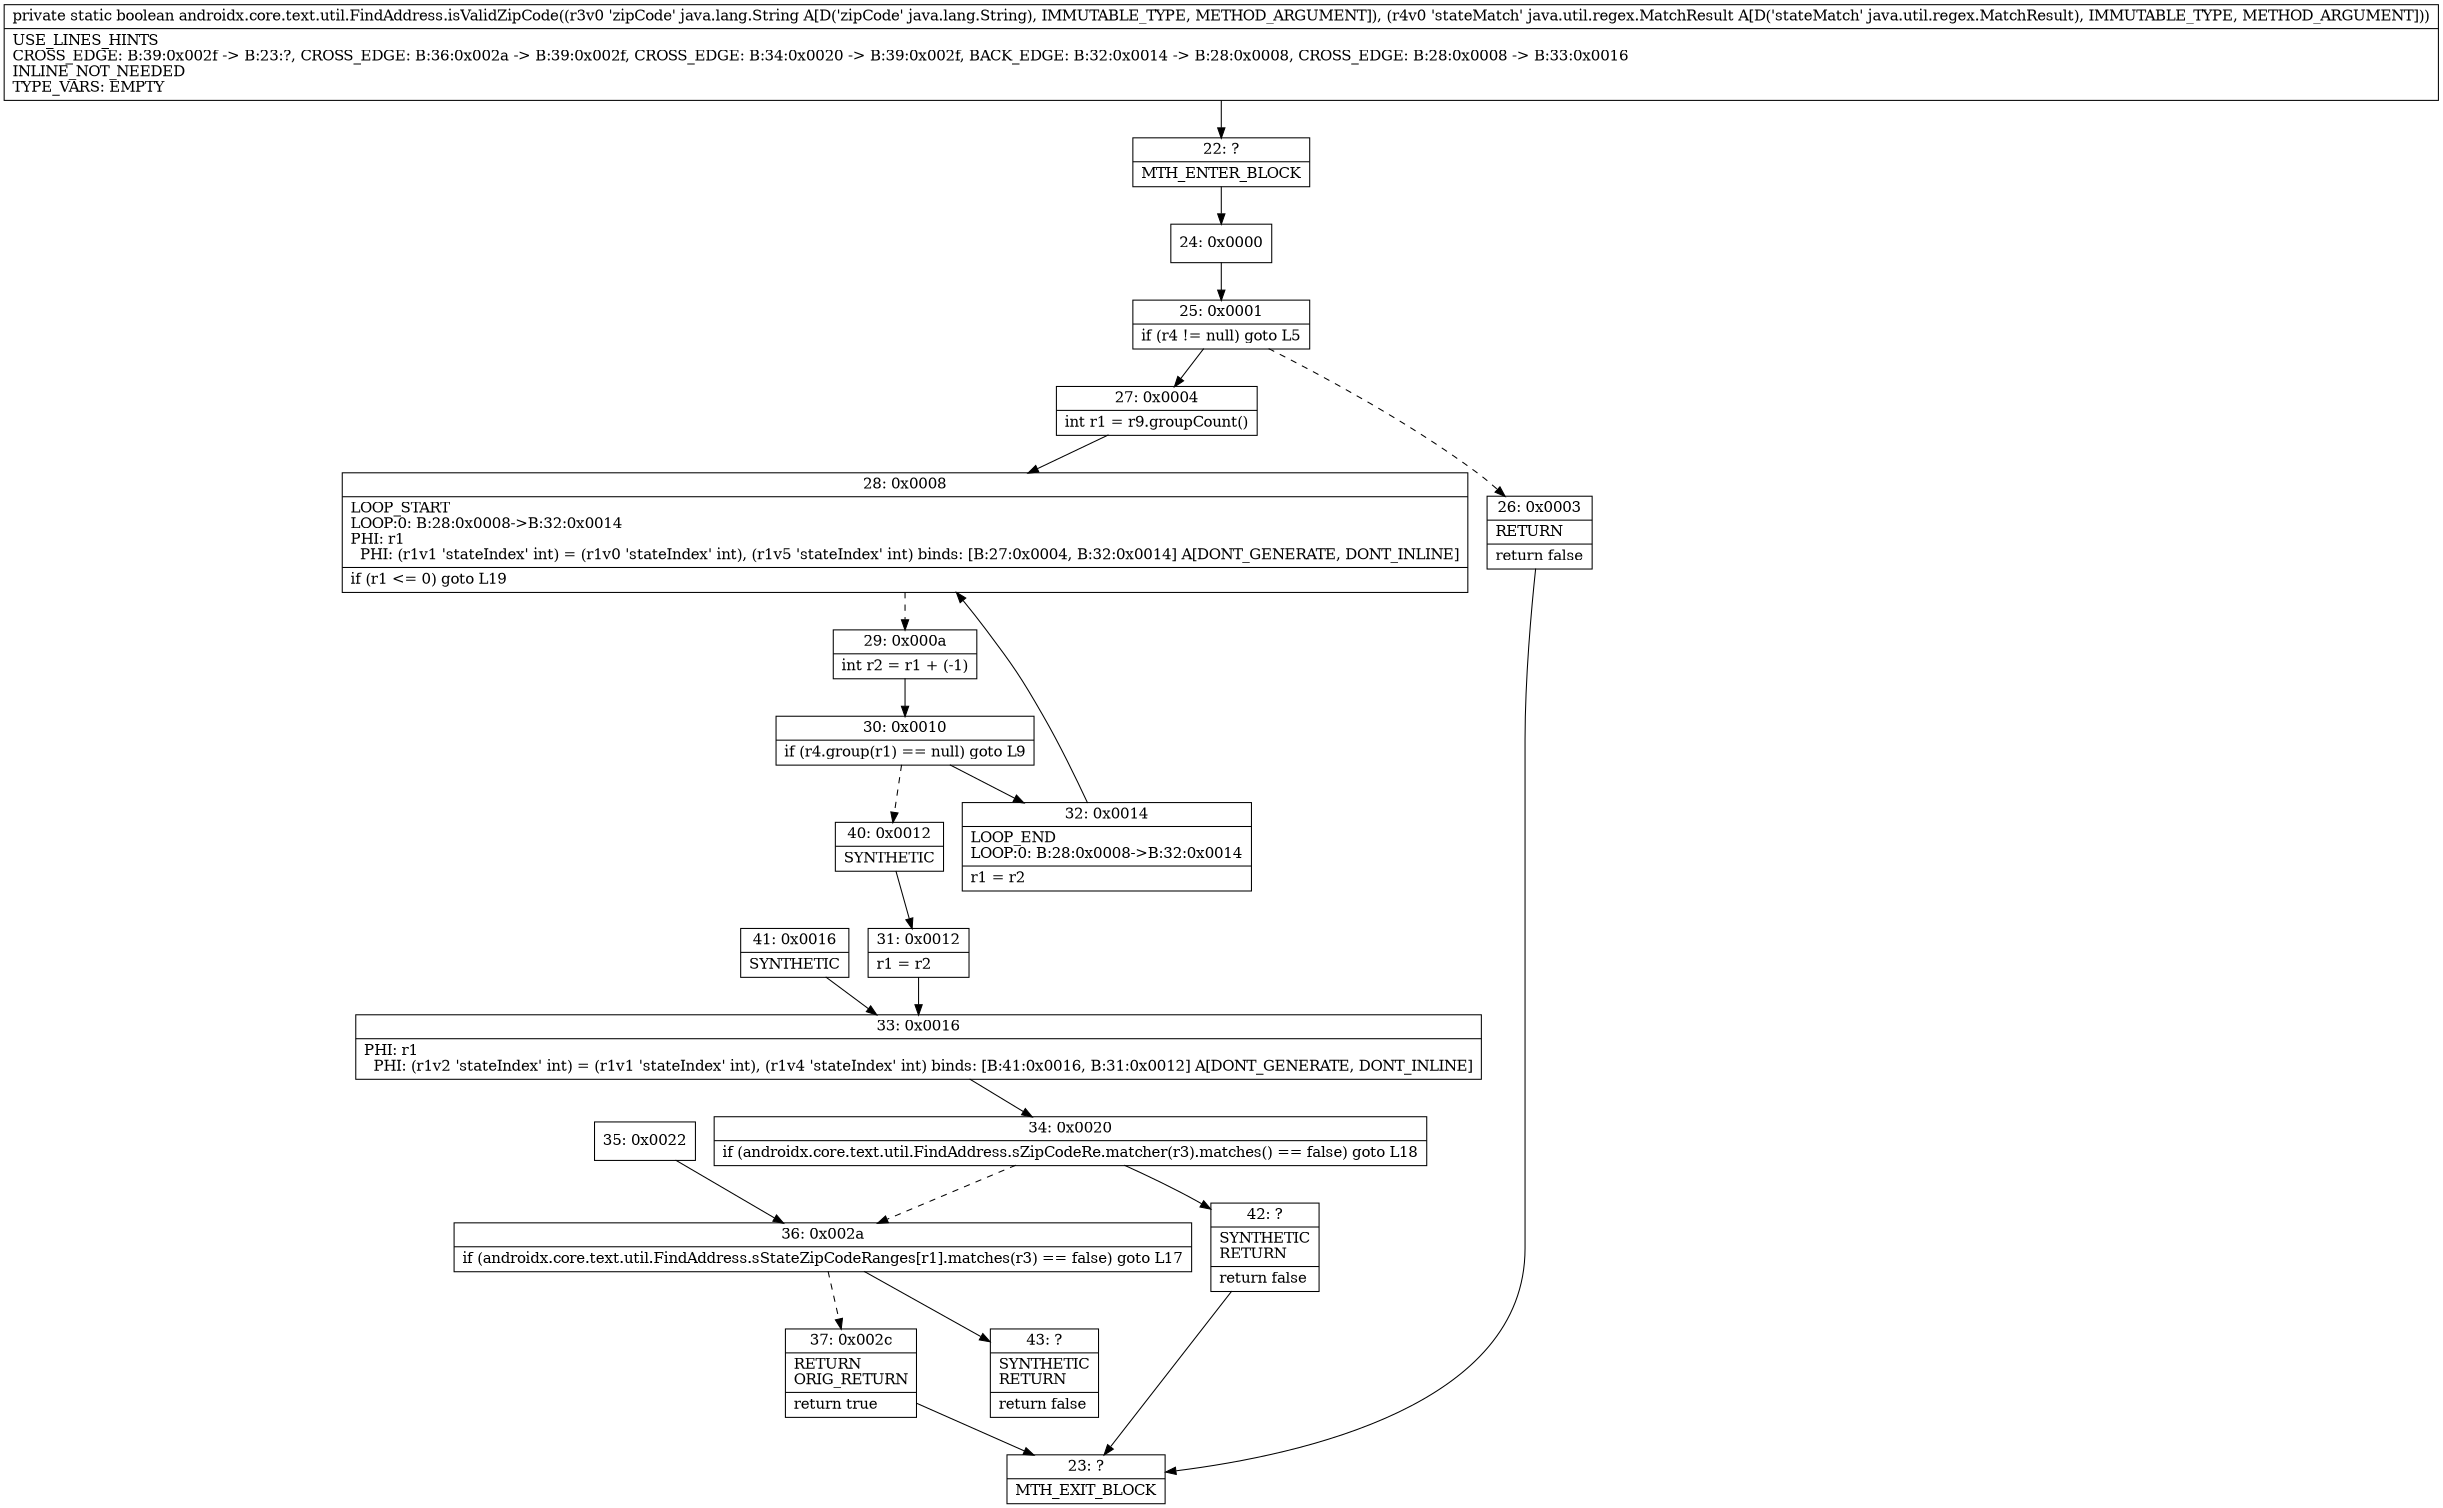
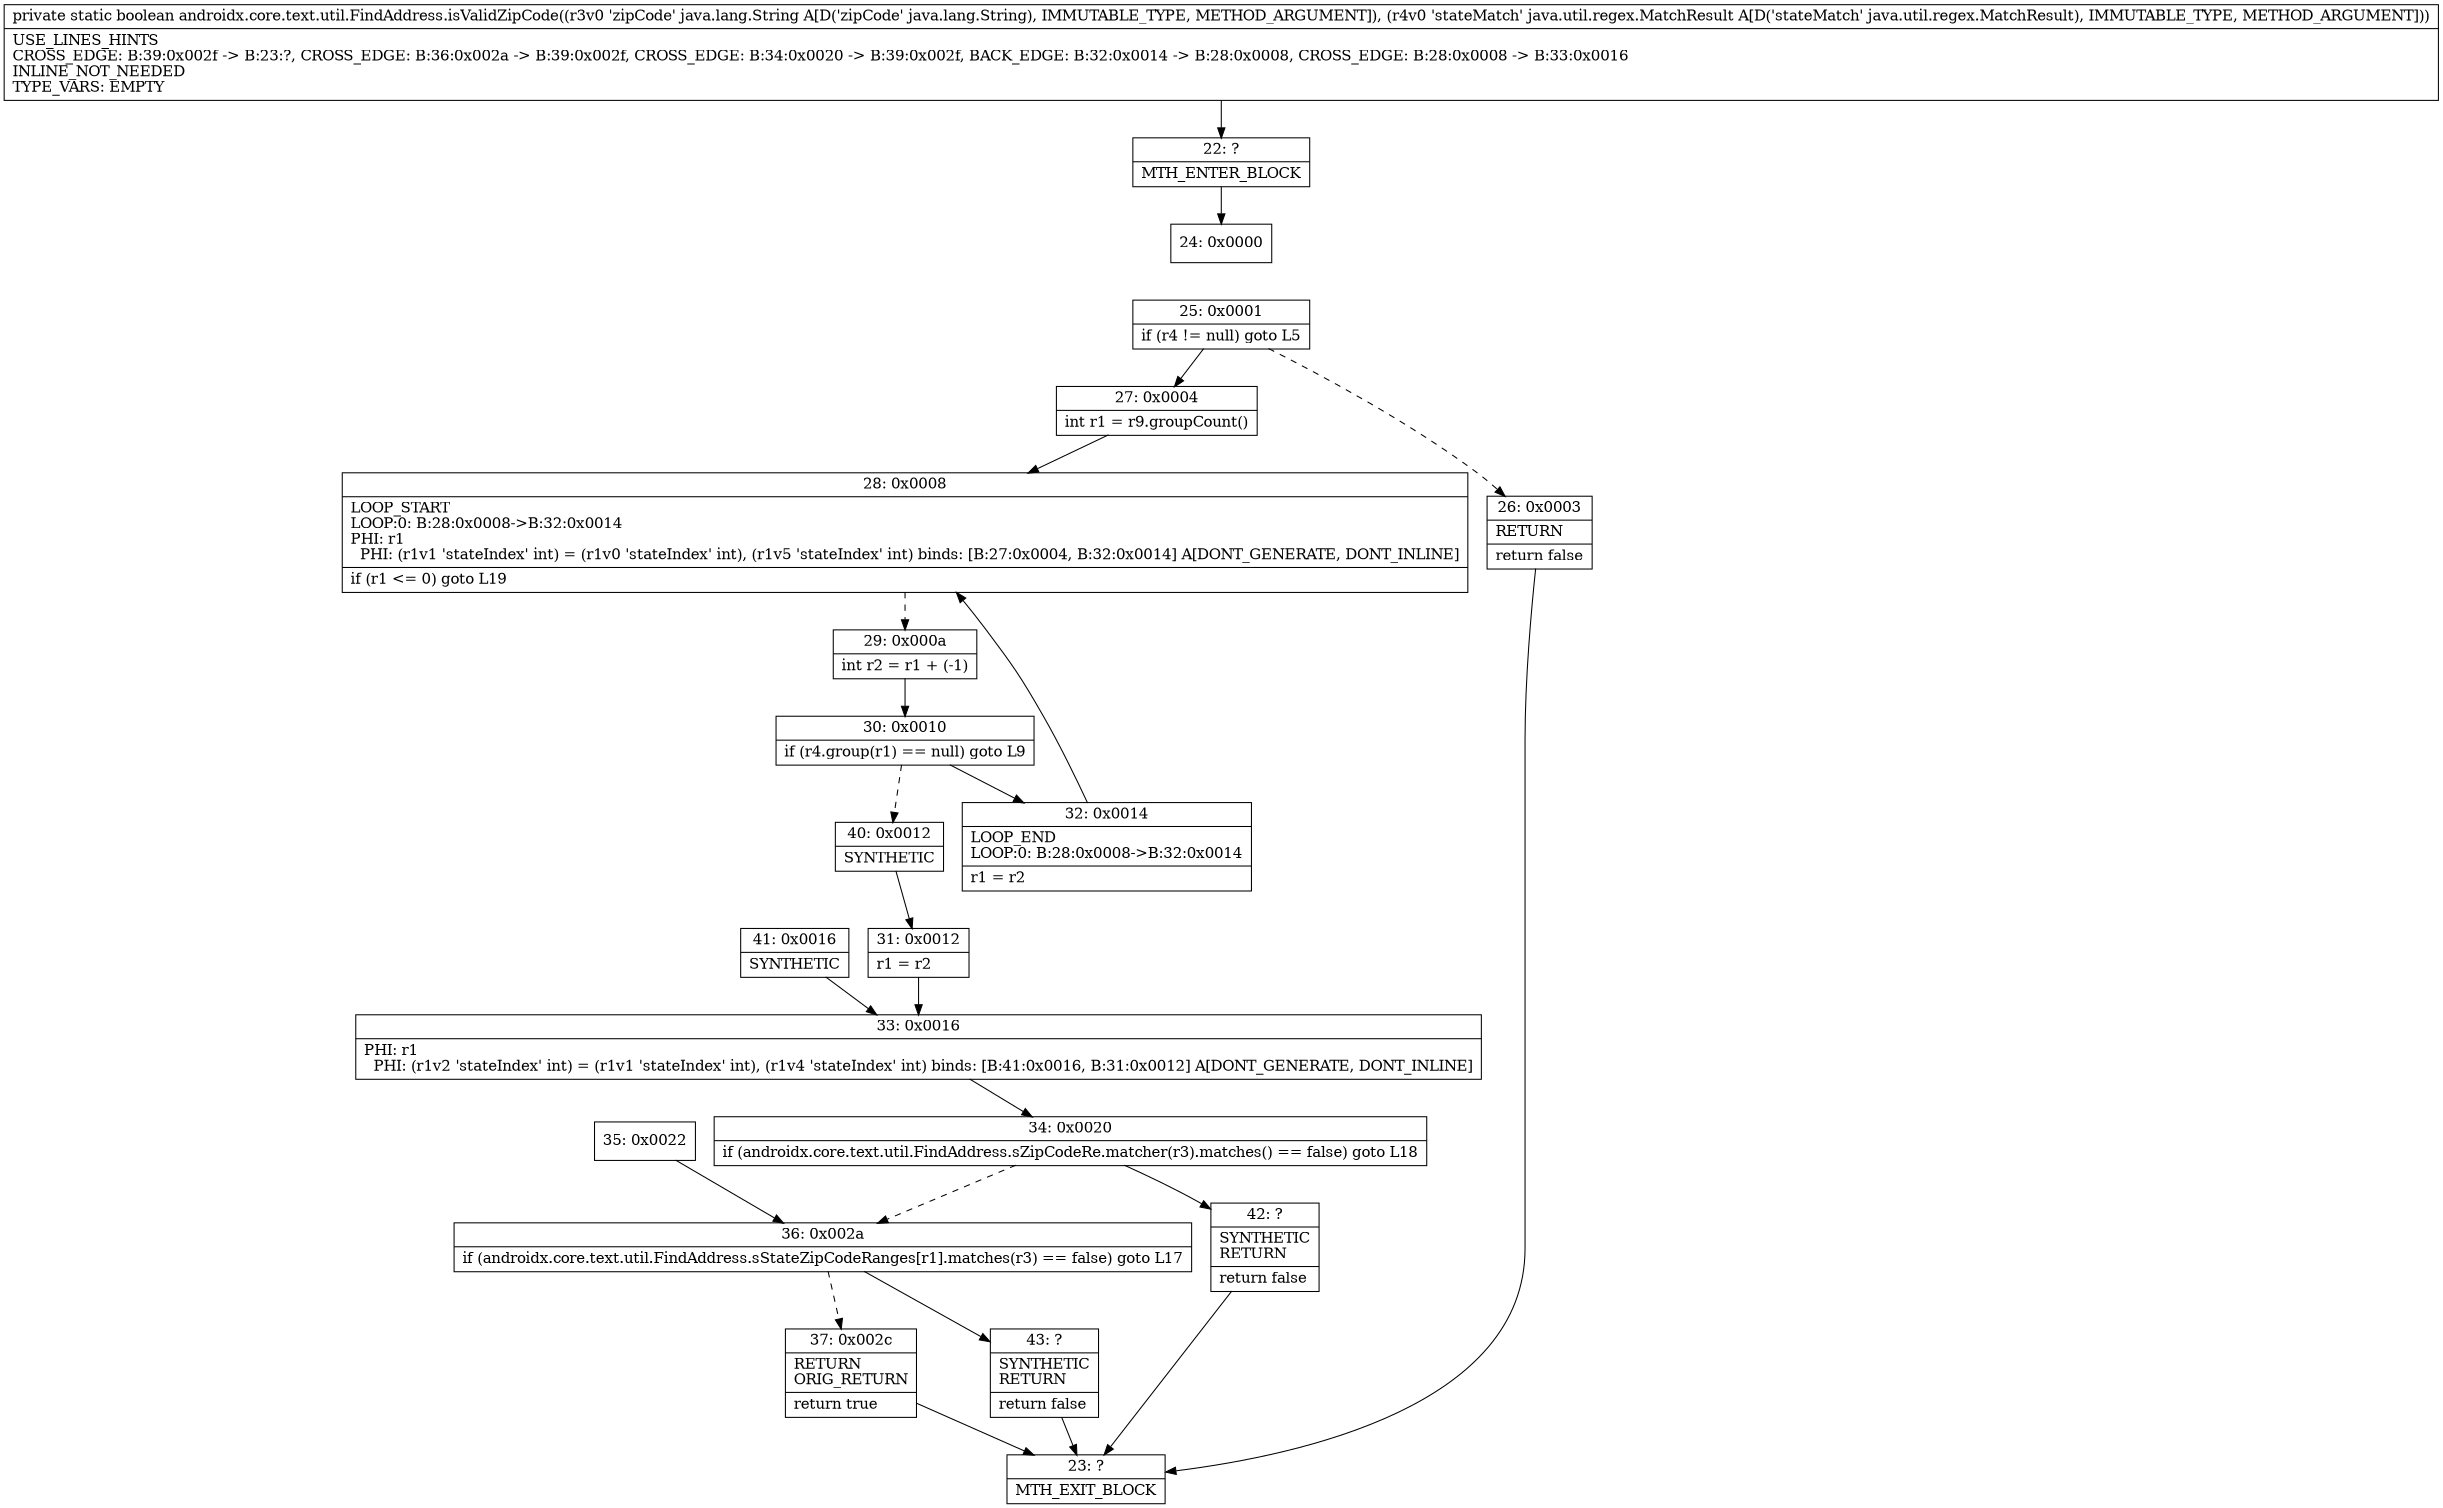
(1221, 276) -> none
none -> (1067, 1431)
